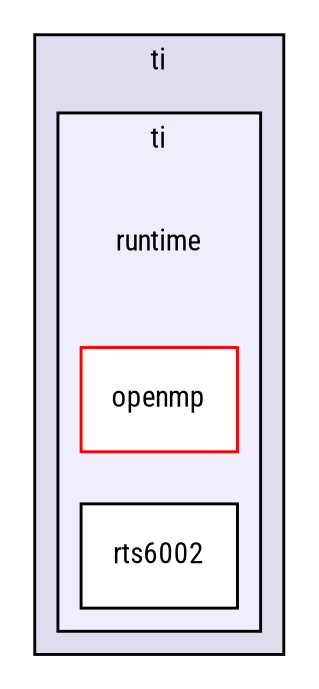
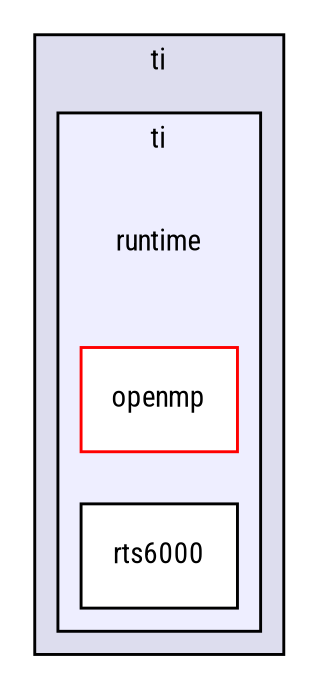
(159, 556) -> (159, 556)
